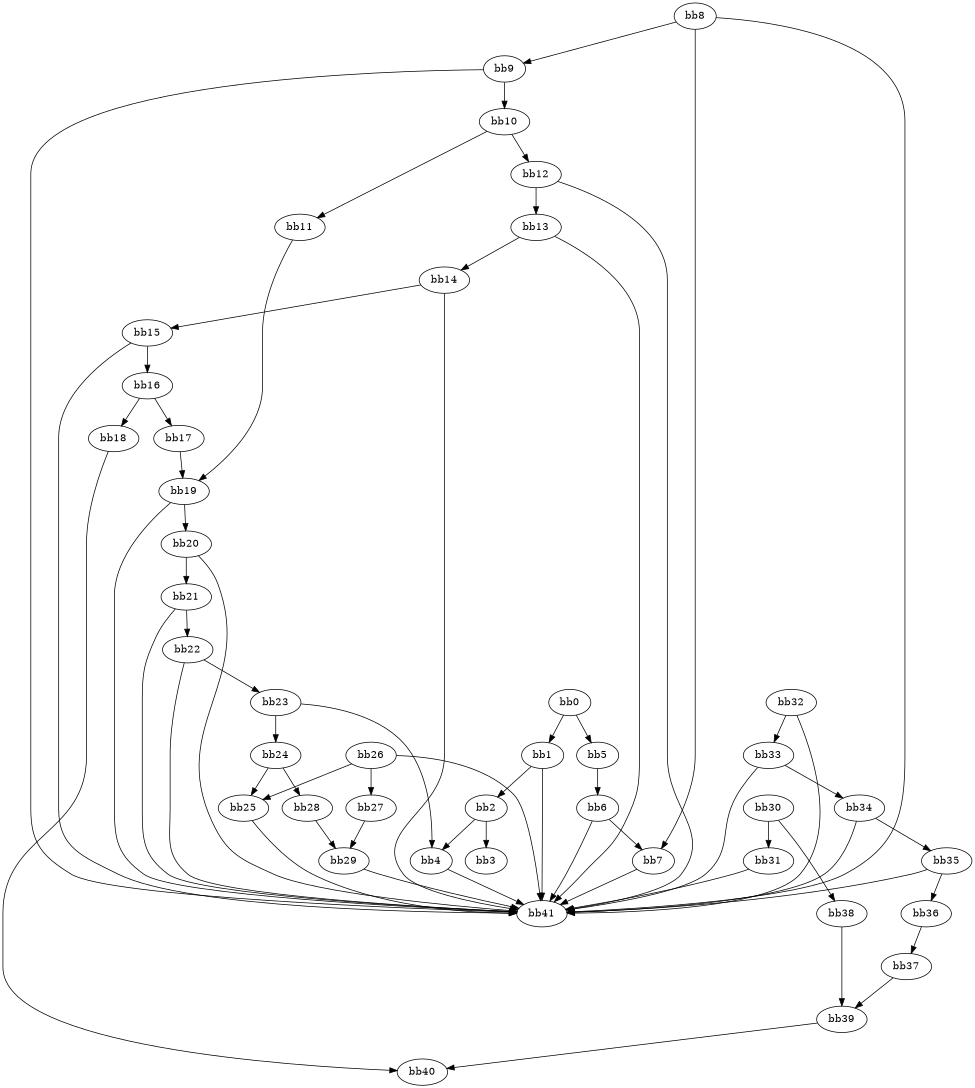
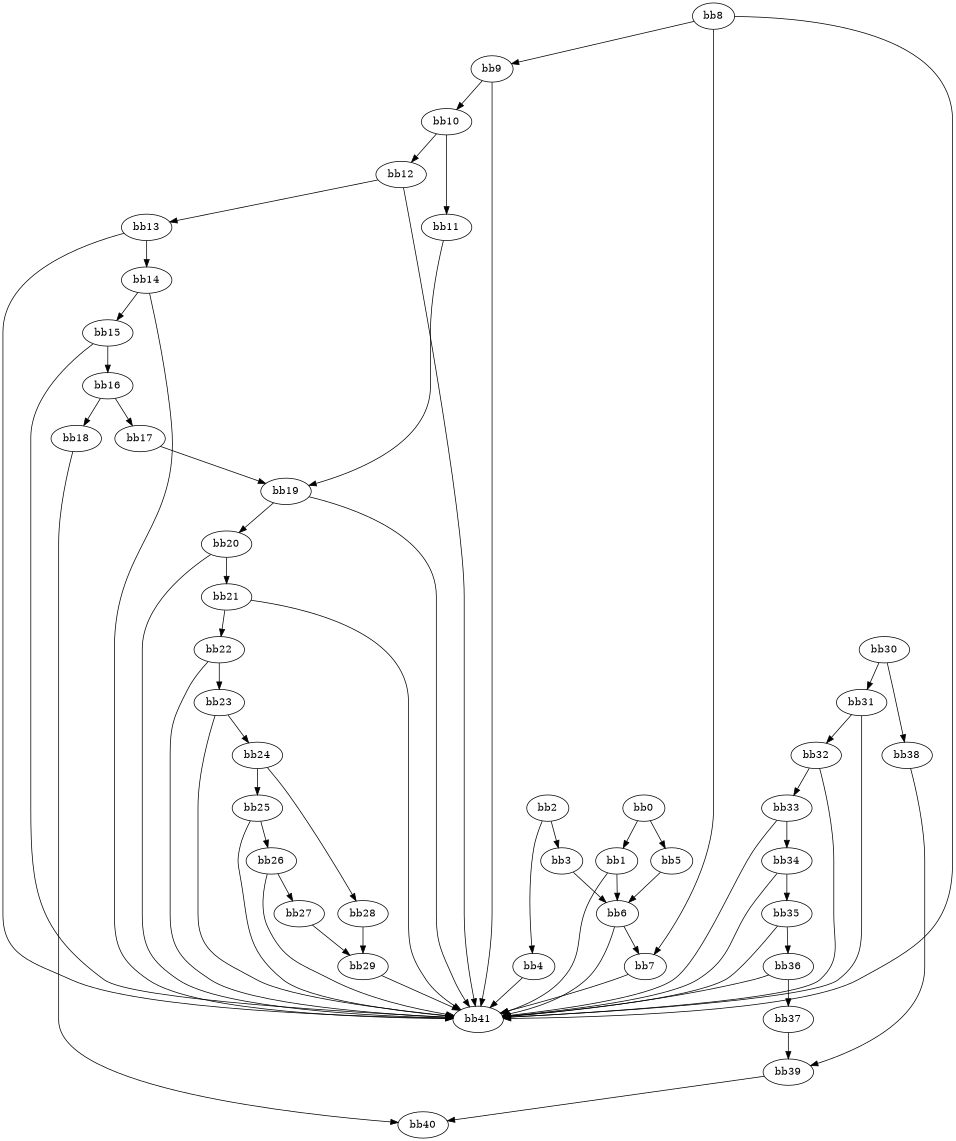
none -> (842, 726)
(400, 740) -> (213, 953)
(517, 779) -> (617, 884)
(311, 780) -> (263, 831)
none -> (587, 885)
none -> (641, 1001)
